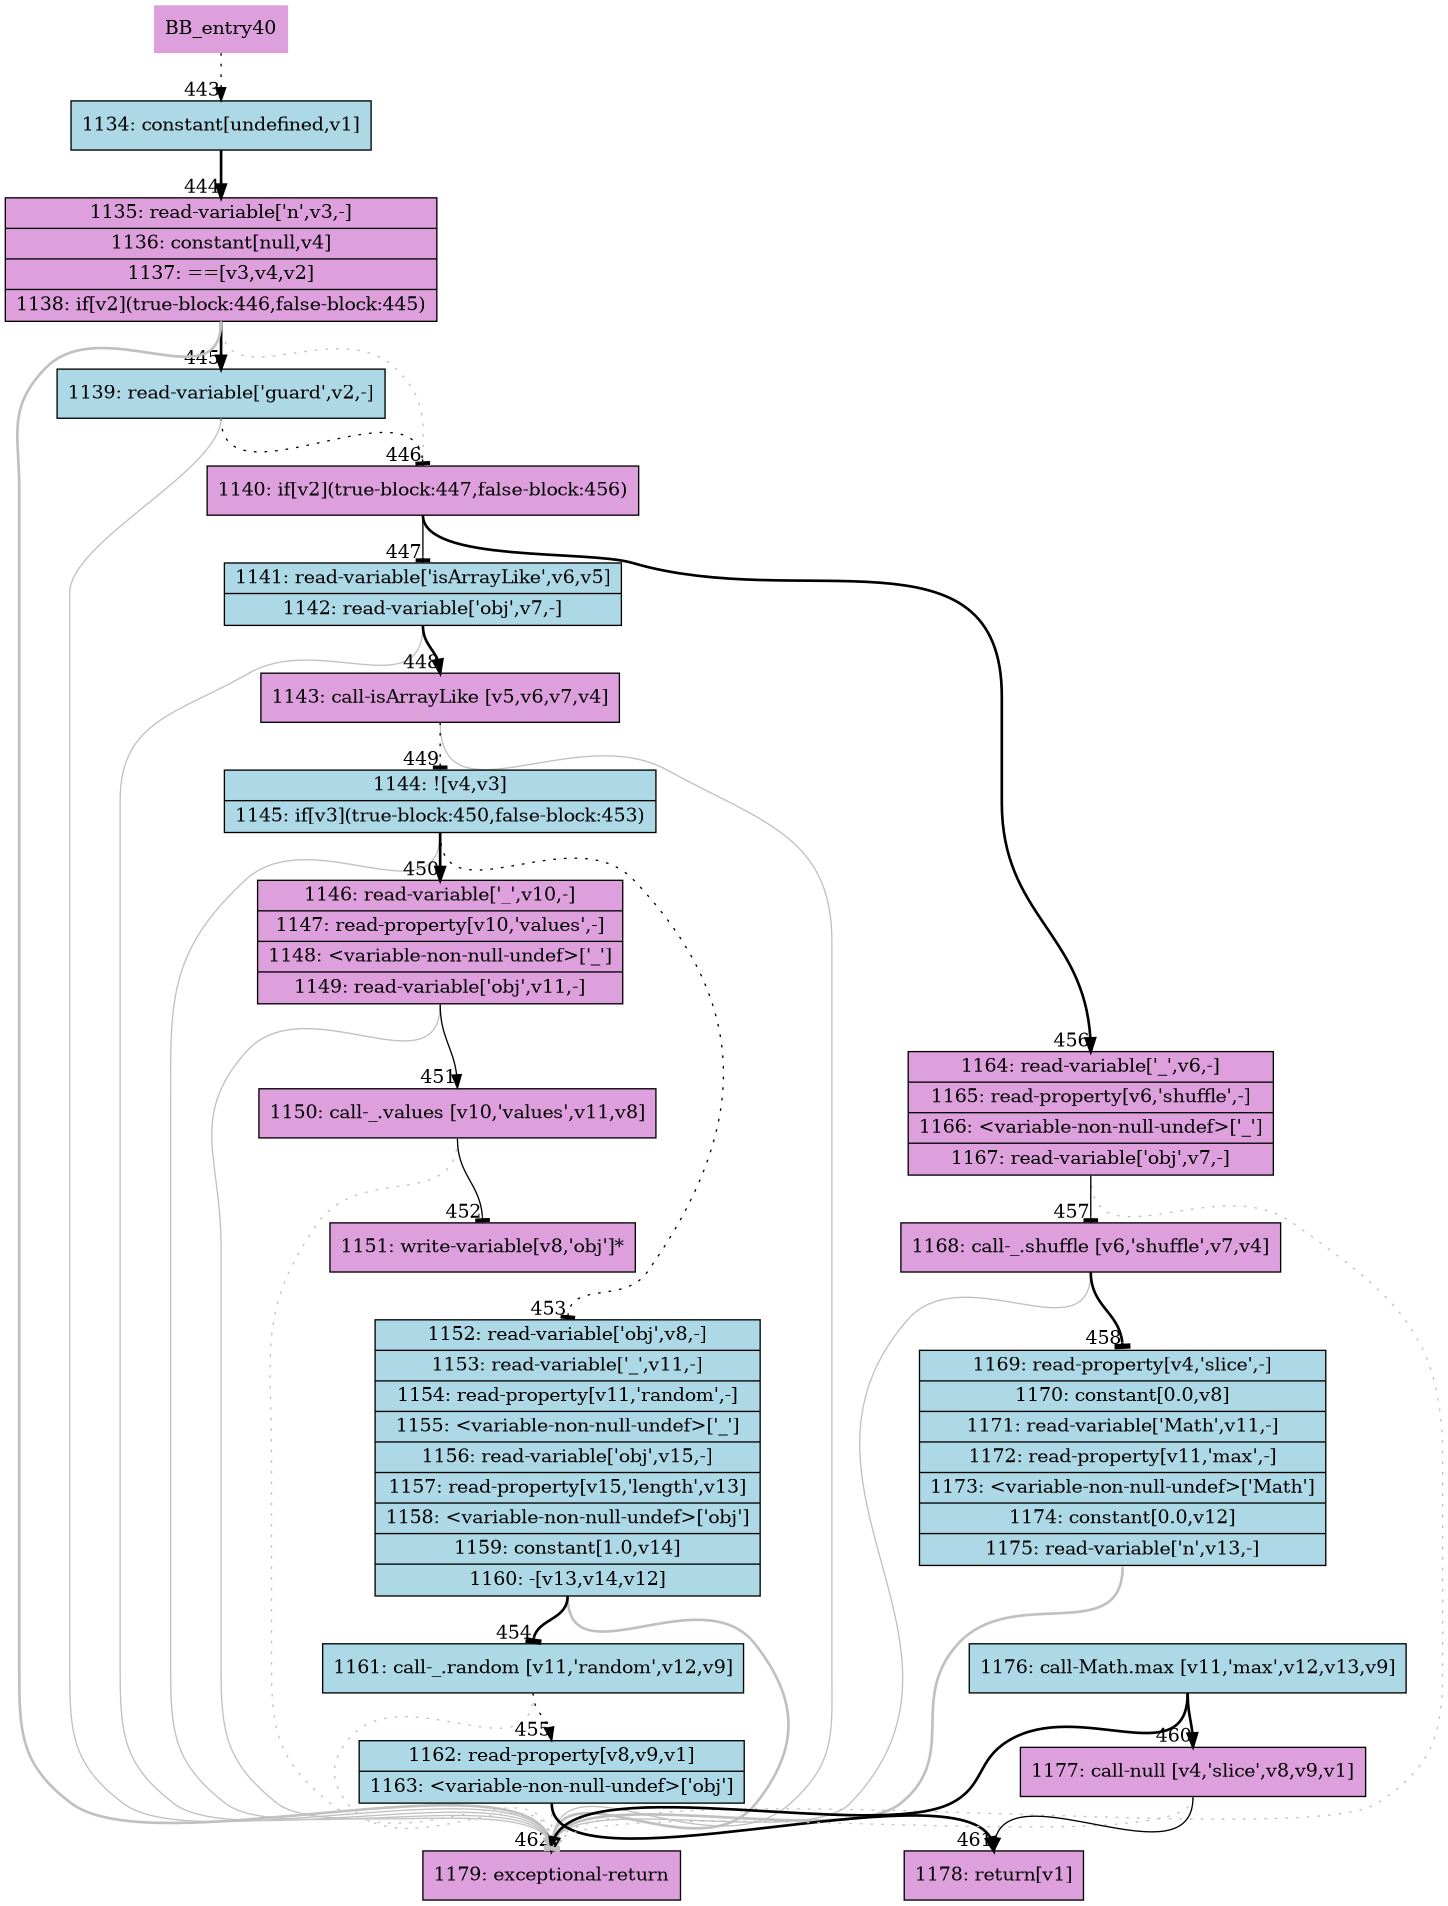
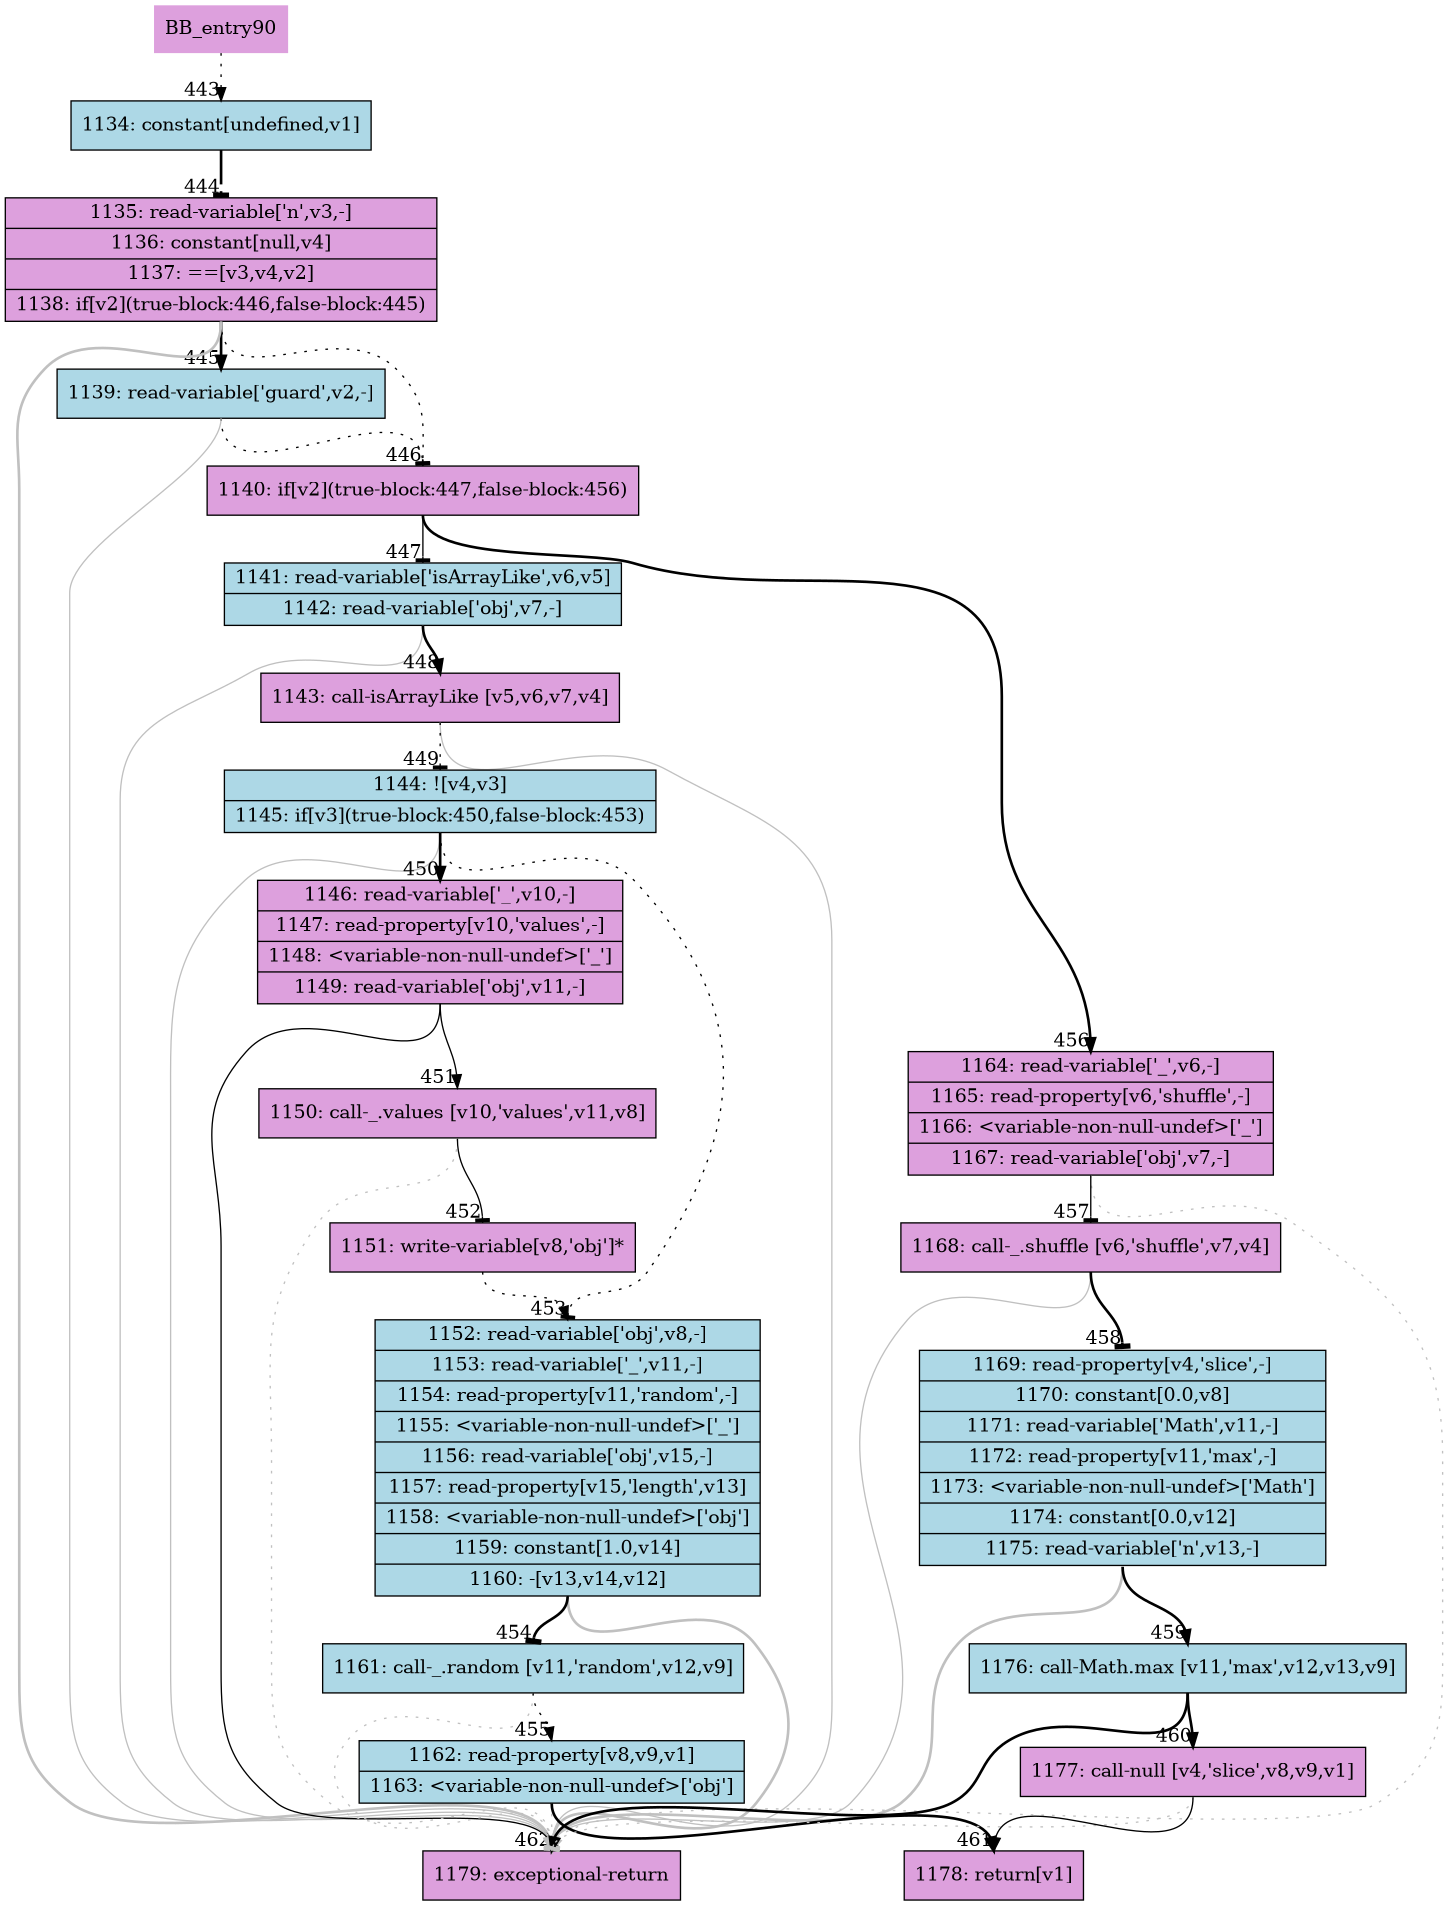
(221, 29) -> (221, 29)
(221, 167) -> (221, 167)
(349, 350) -> (349, 350)
none -> (518, 1295)
(221, 1462) -> (221, 1462)
none -> (1149, 1602)
